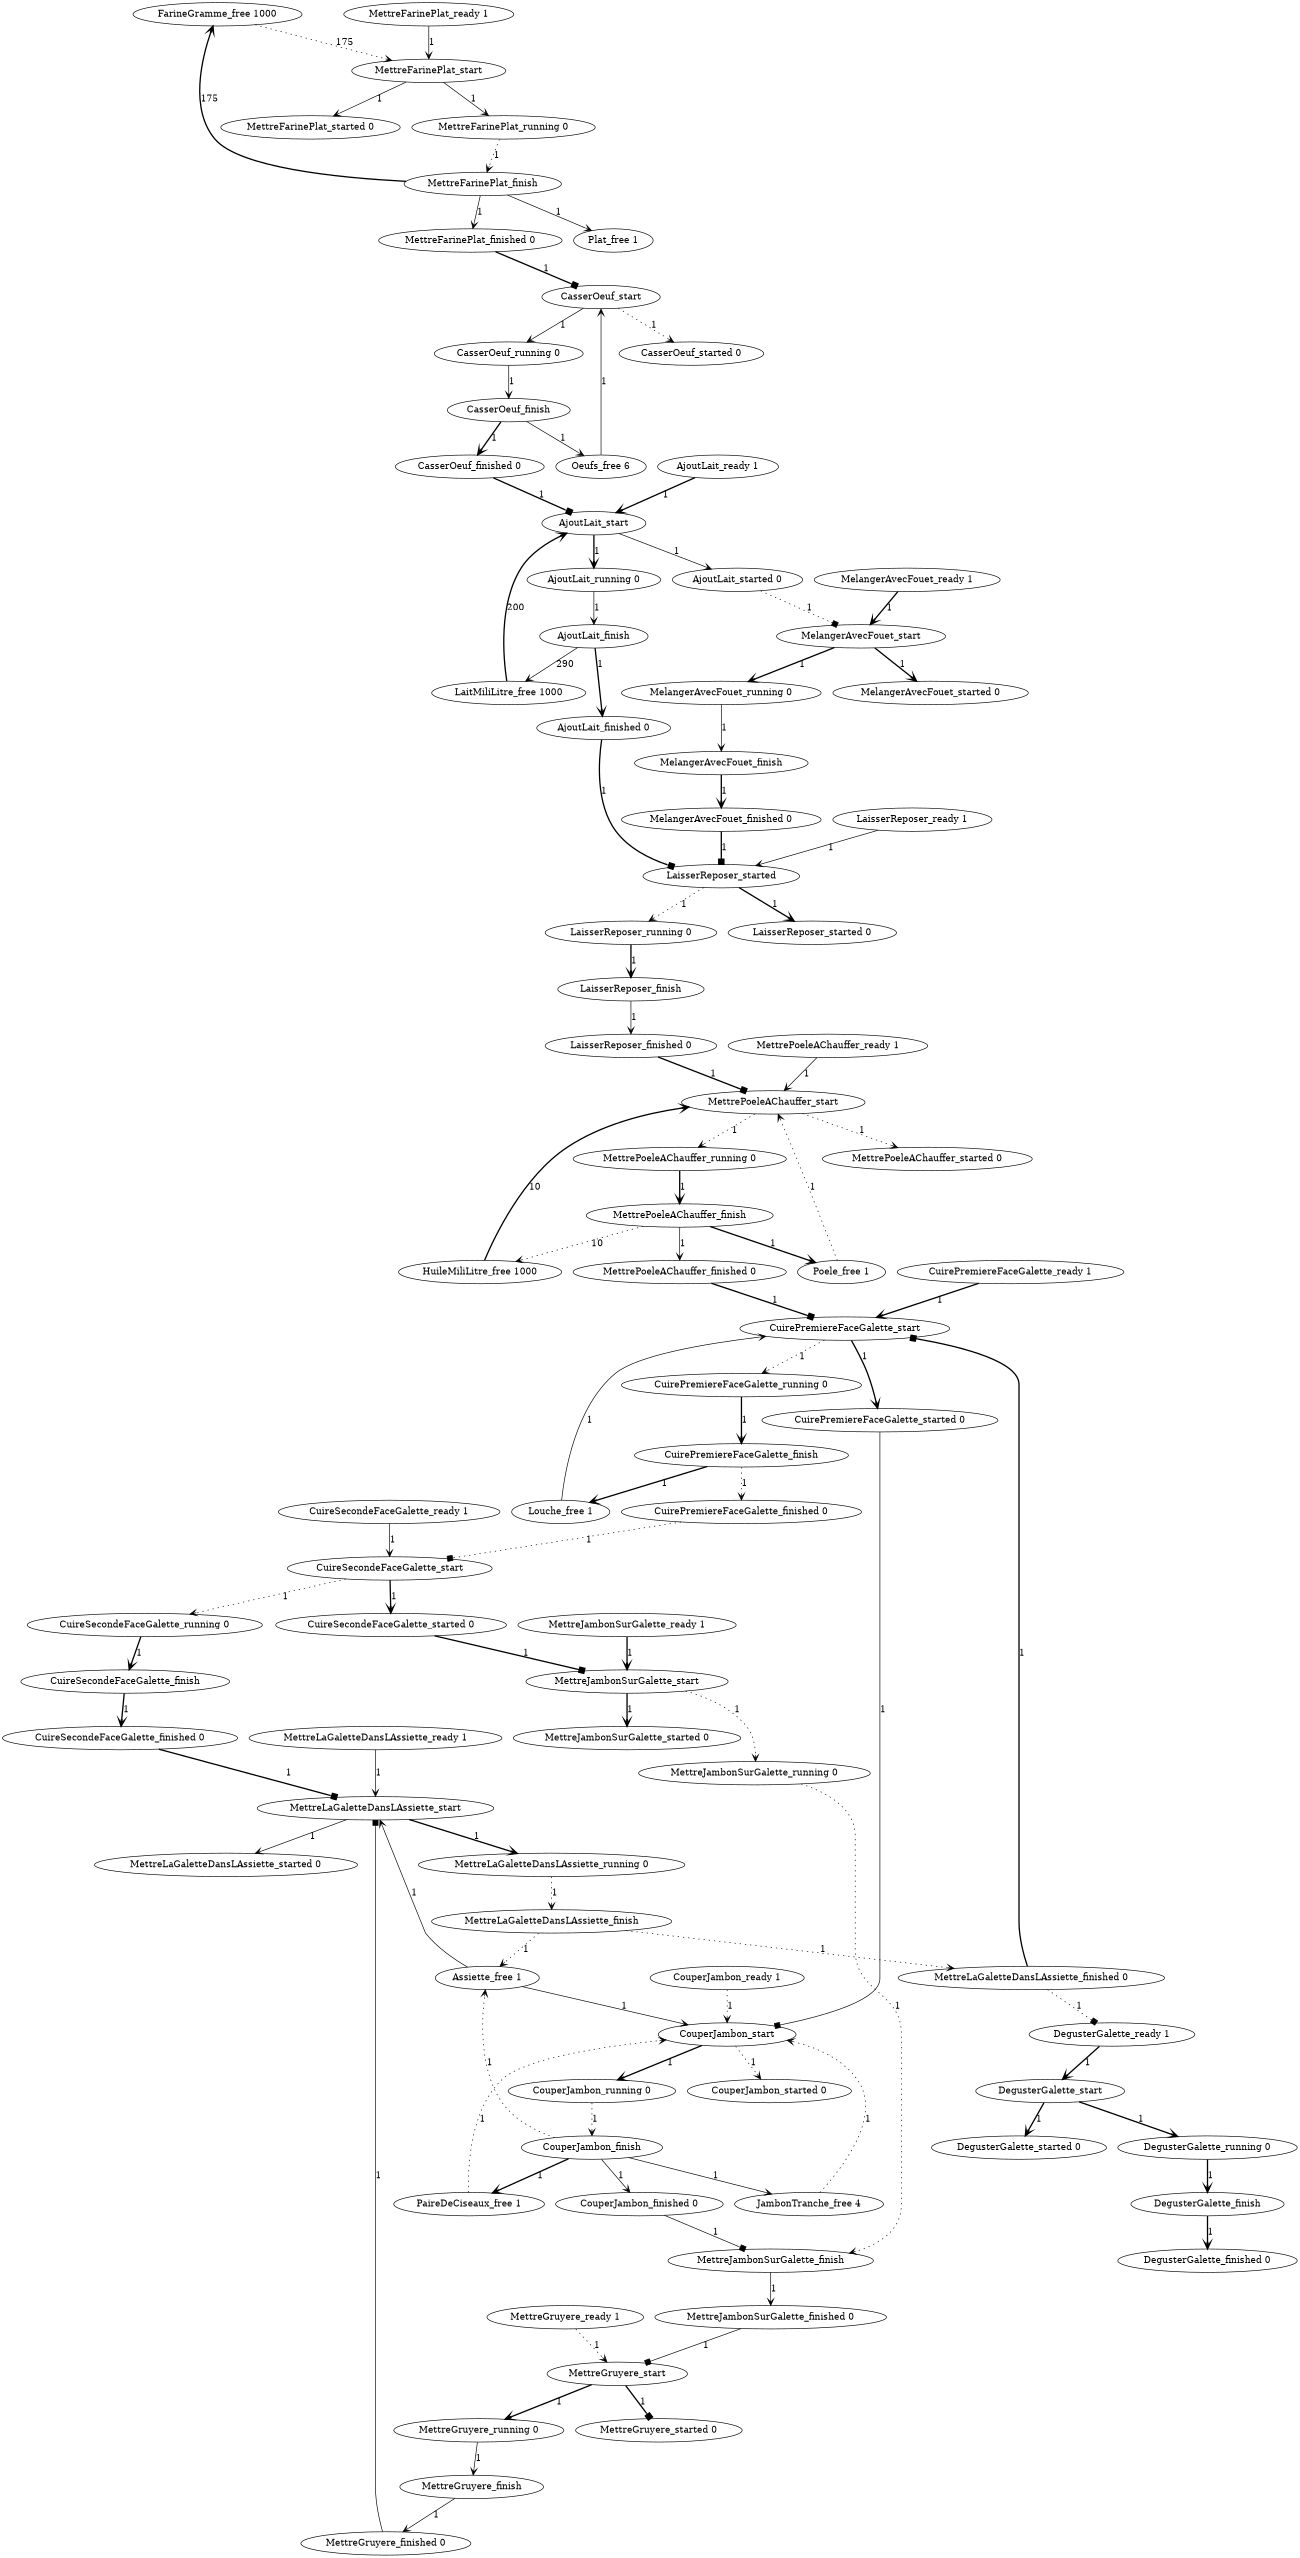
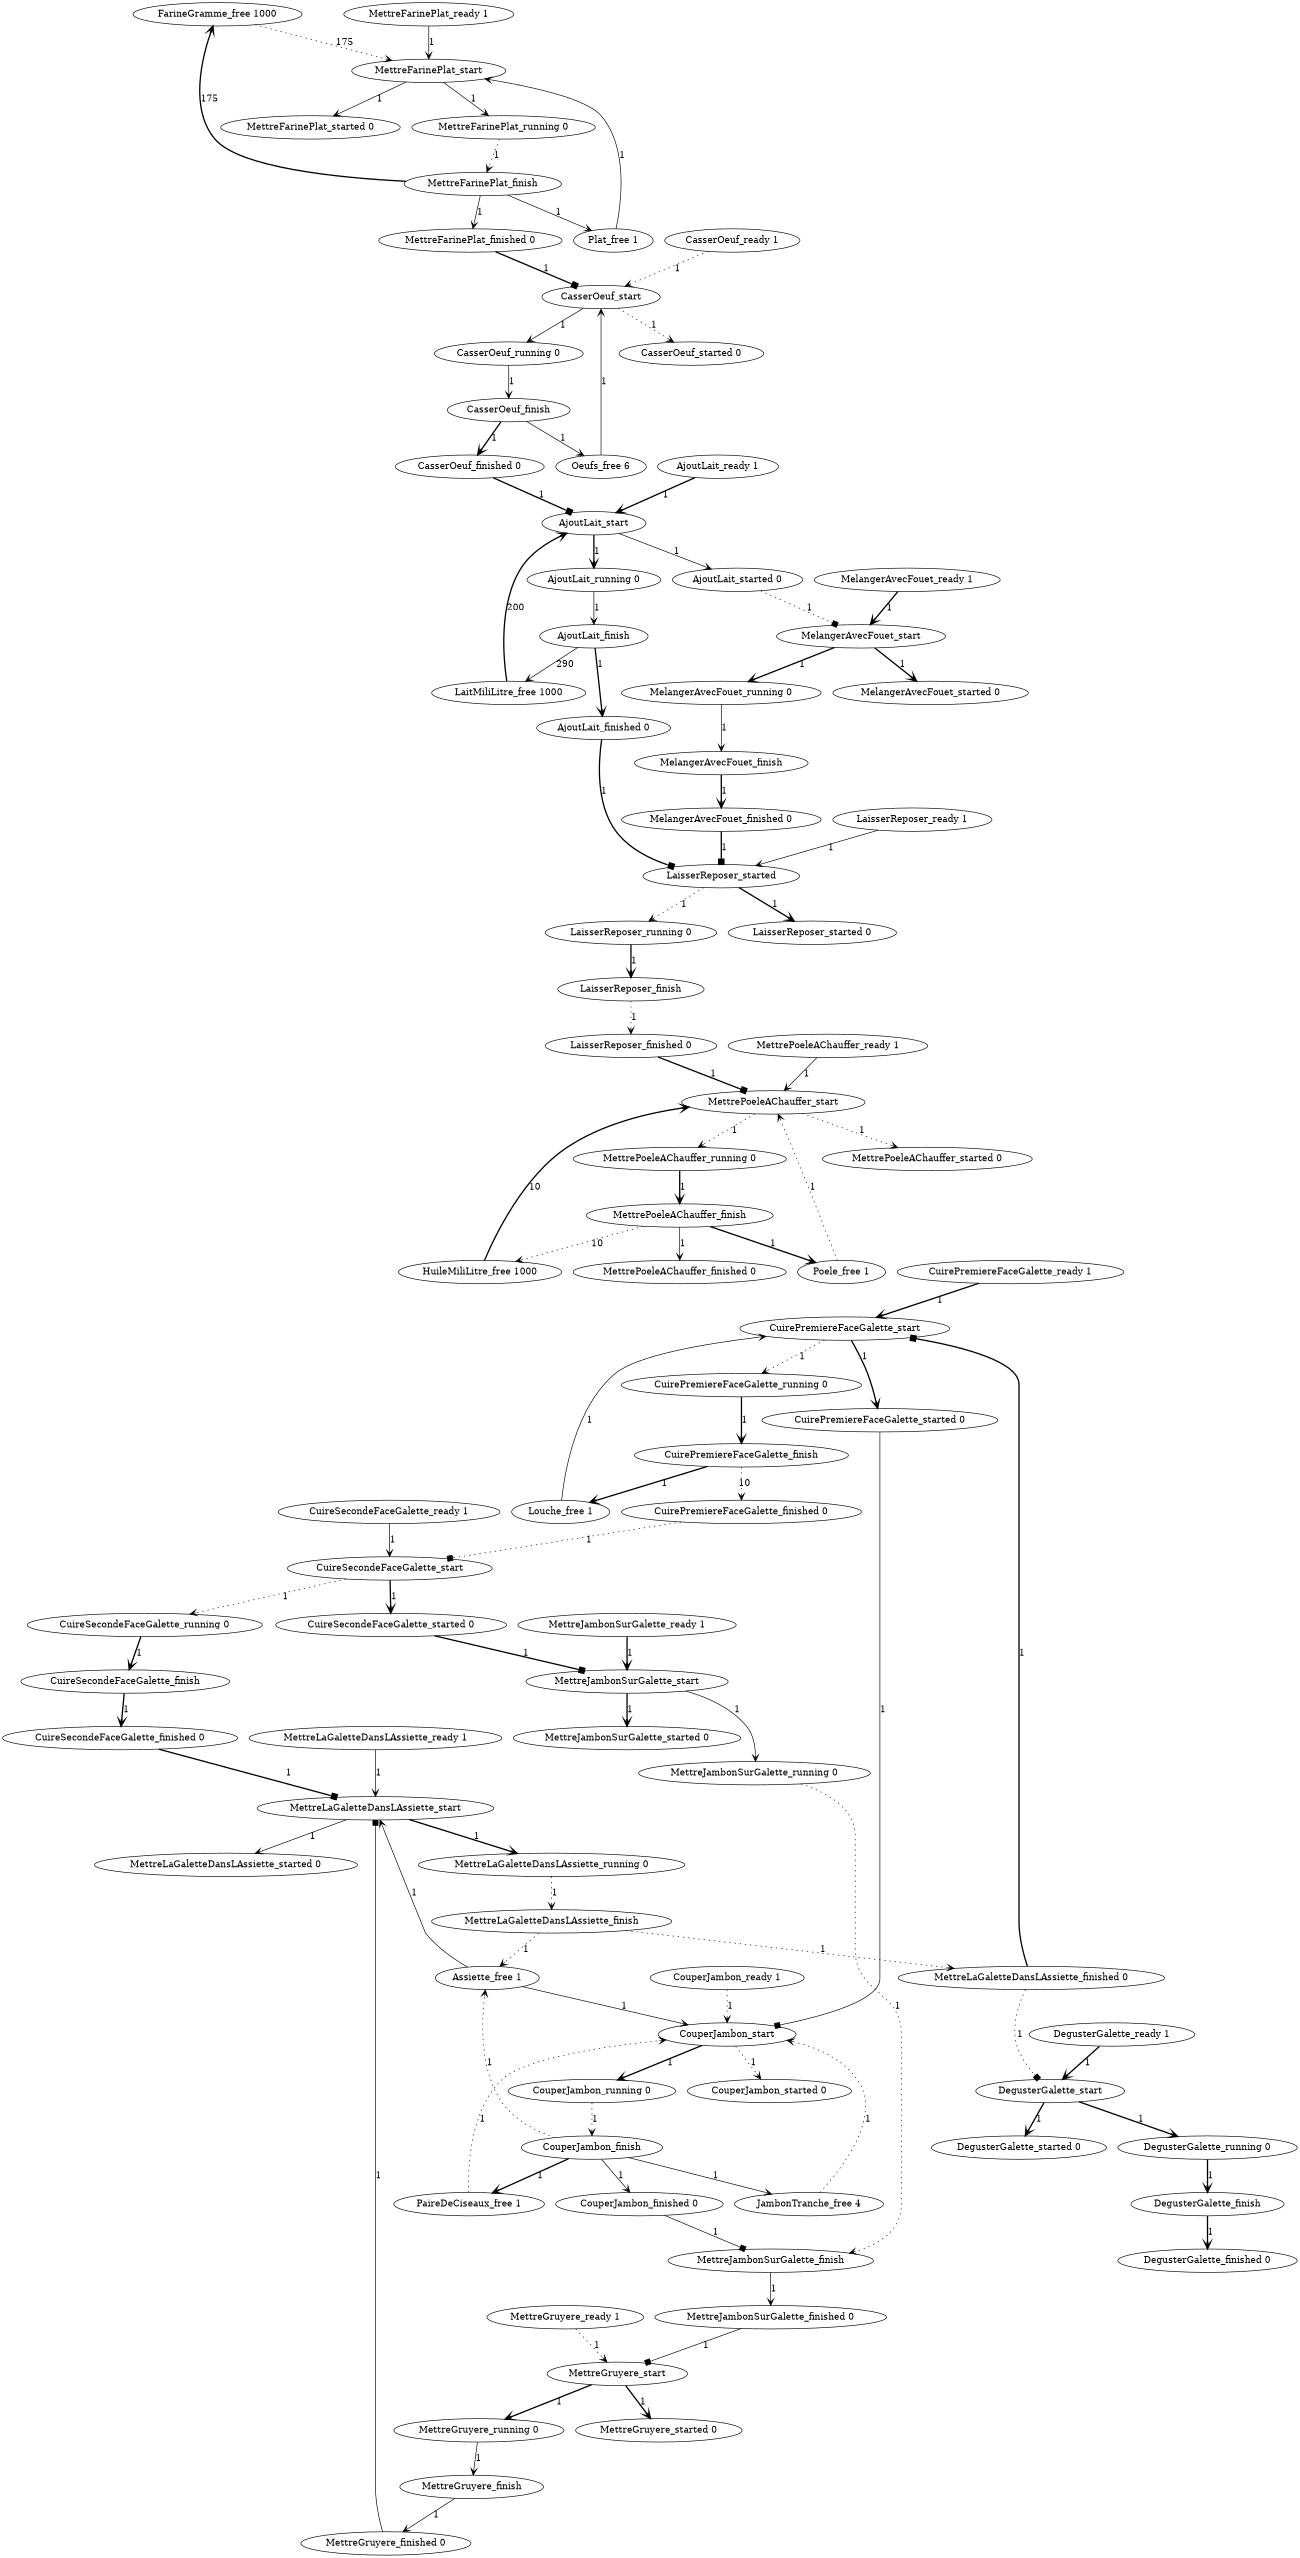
none -> (601, 116)
none -> (732, 240)
(631, 1014) -> (631, 1014)
(759, 1299) -> none
(745, 1484) -> (745, 1484)
(732, 1712) -> (732, 1712)
(1069, 2004) -> (1015, 2034)
(636, 2399) -> (636, 2399)
